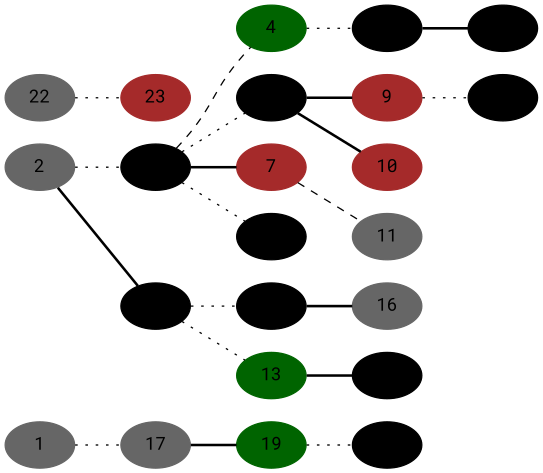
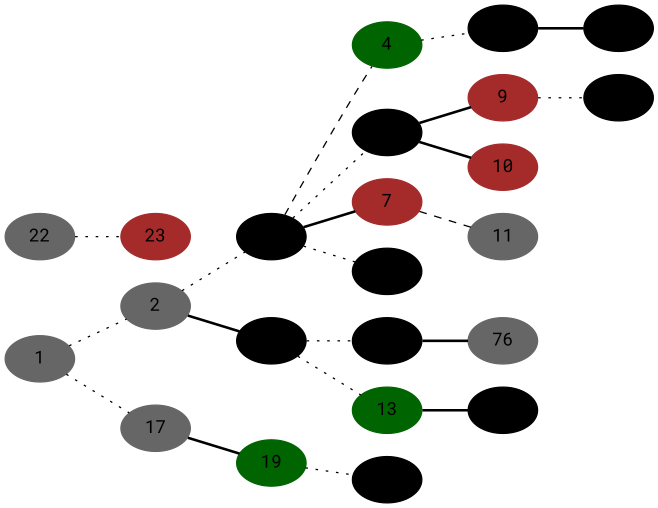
(387, 306) -> (503, 341)
none -> (98, 332)
